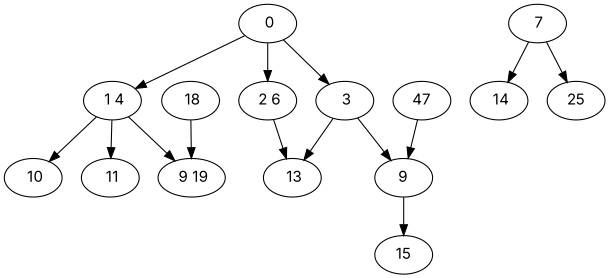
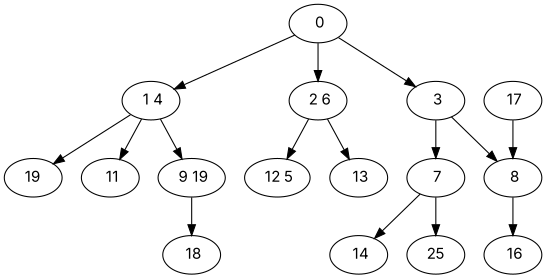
(422, 101) -> (513, 101)
(191, 134) -> (192, 211)
(322, 135) -> (436, 134)
(33, 178) -> (33, 178)
none -> (277, 178)
(404, 178) -> (513, 178)
(404, 255) -> (513, 255)
